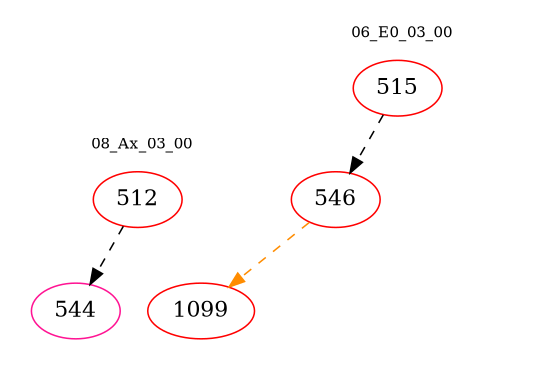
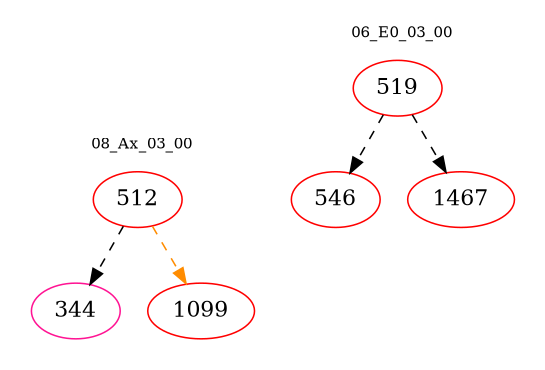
(398, 88) -> (398, 88)
none -> (461, 200)
(275, 250) -> (165, 248)
(76, 311) -> (76, 311)
